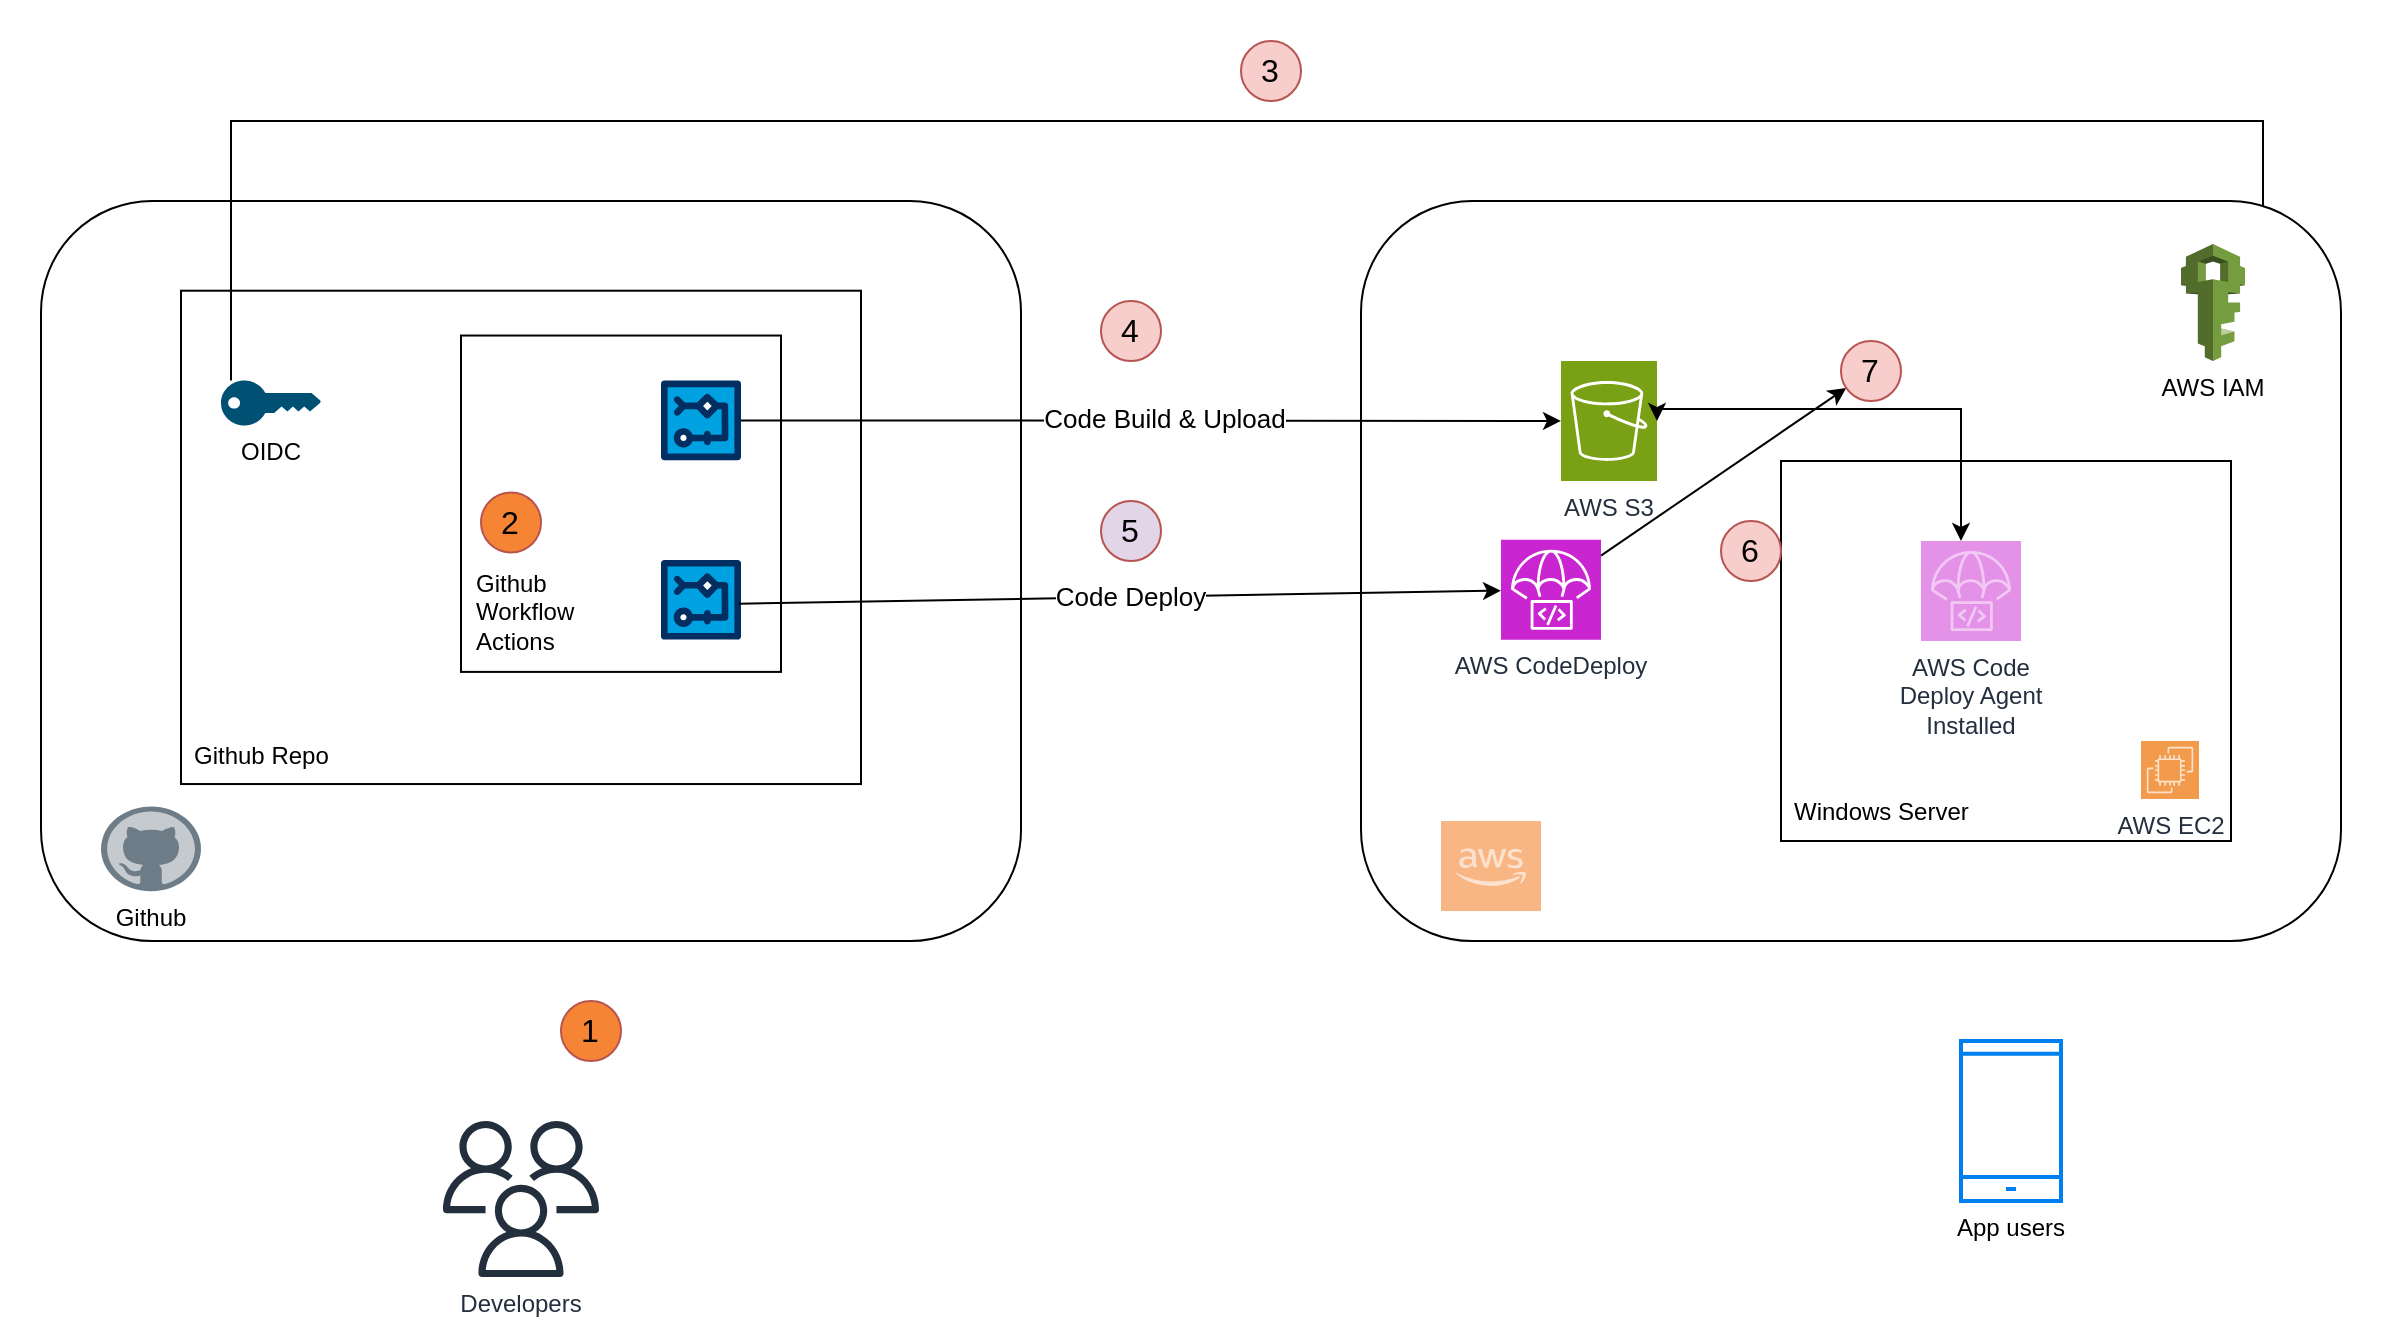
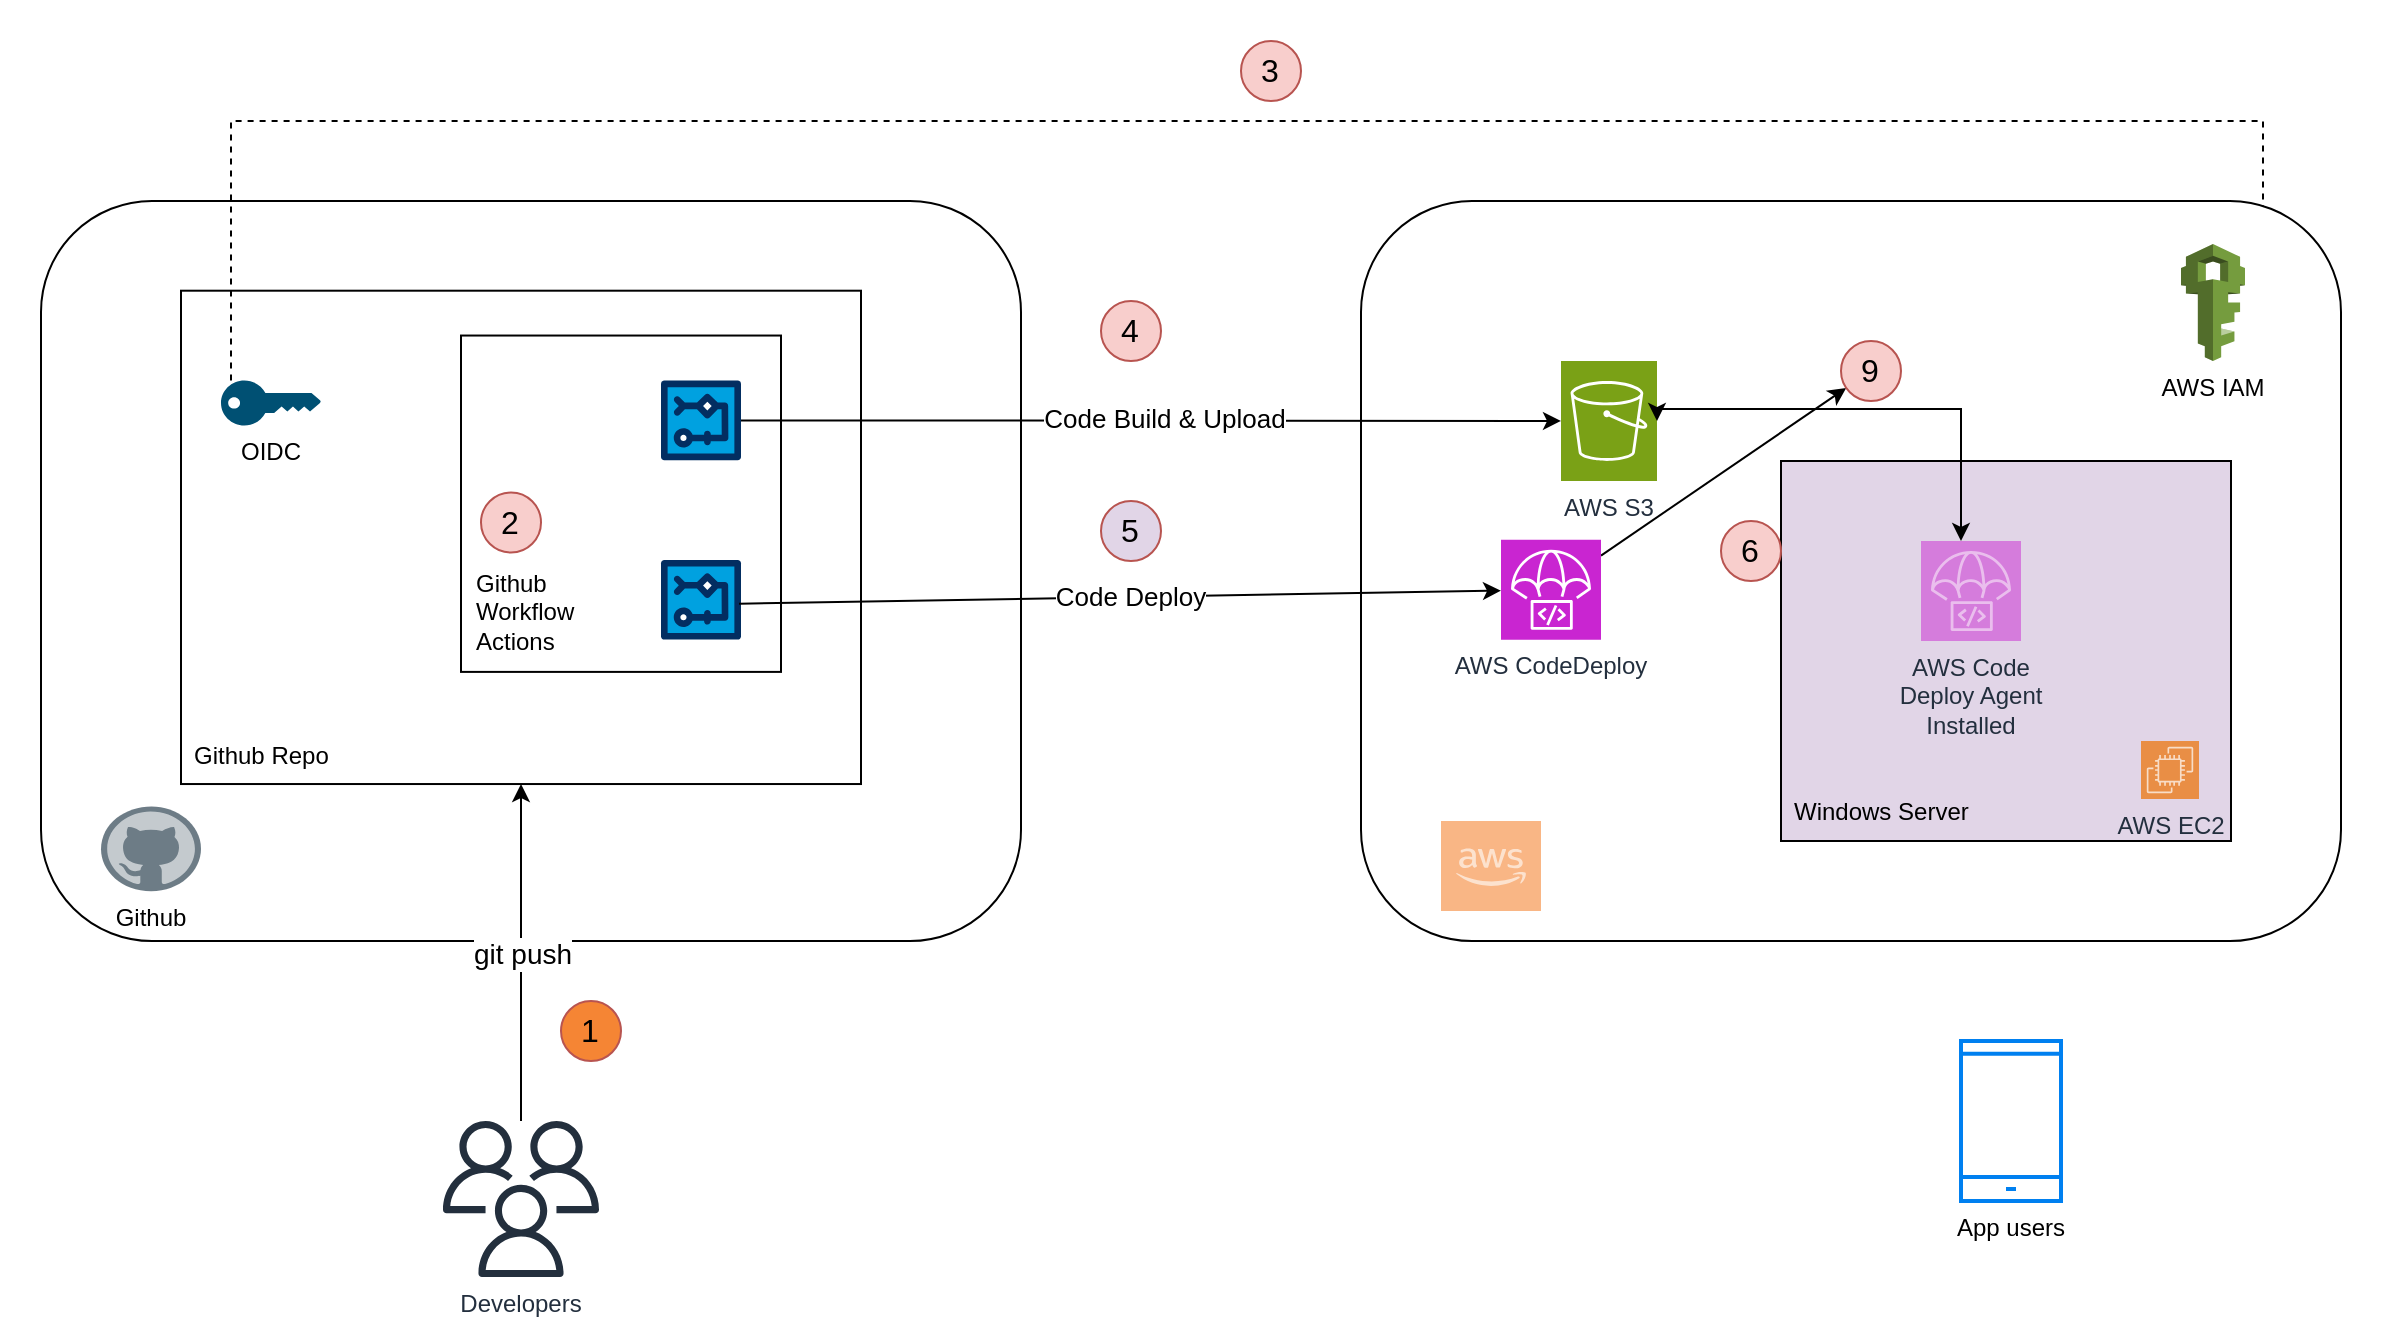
(1161, 121) -> (1161, 121)
(1871, 371) -> (1871, 371)
(511, 523) -> (511, 523)
(2006, 651) -> (2006, 651)
none -> (521, 959)
